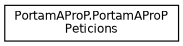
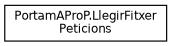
(92, 23) -> (86, 23)
